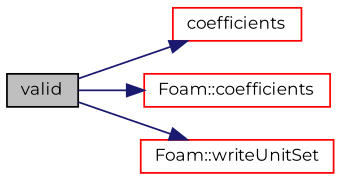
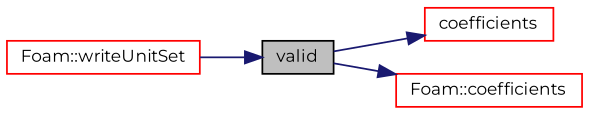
(125, 118) -> (222, 57)
